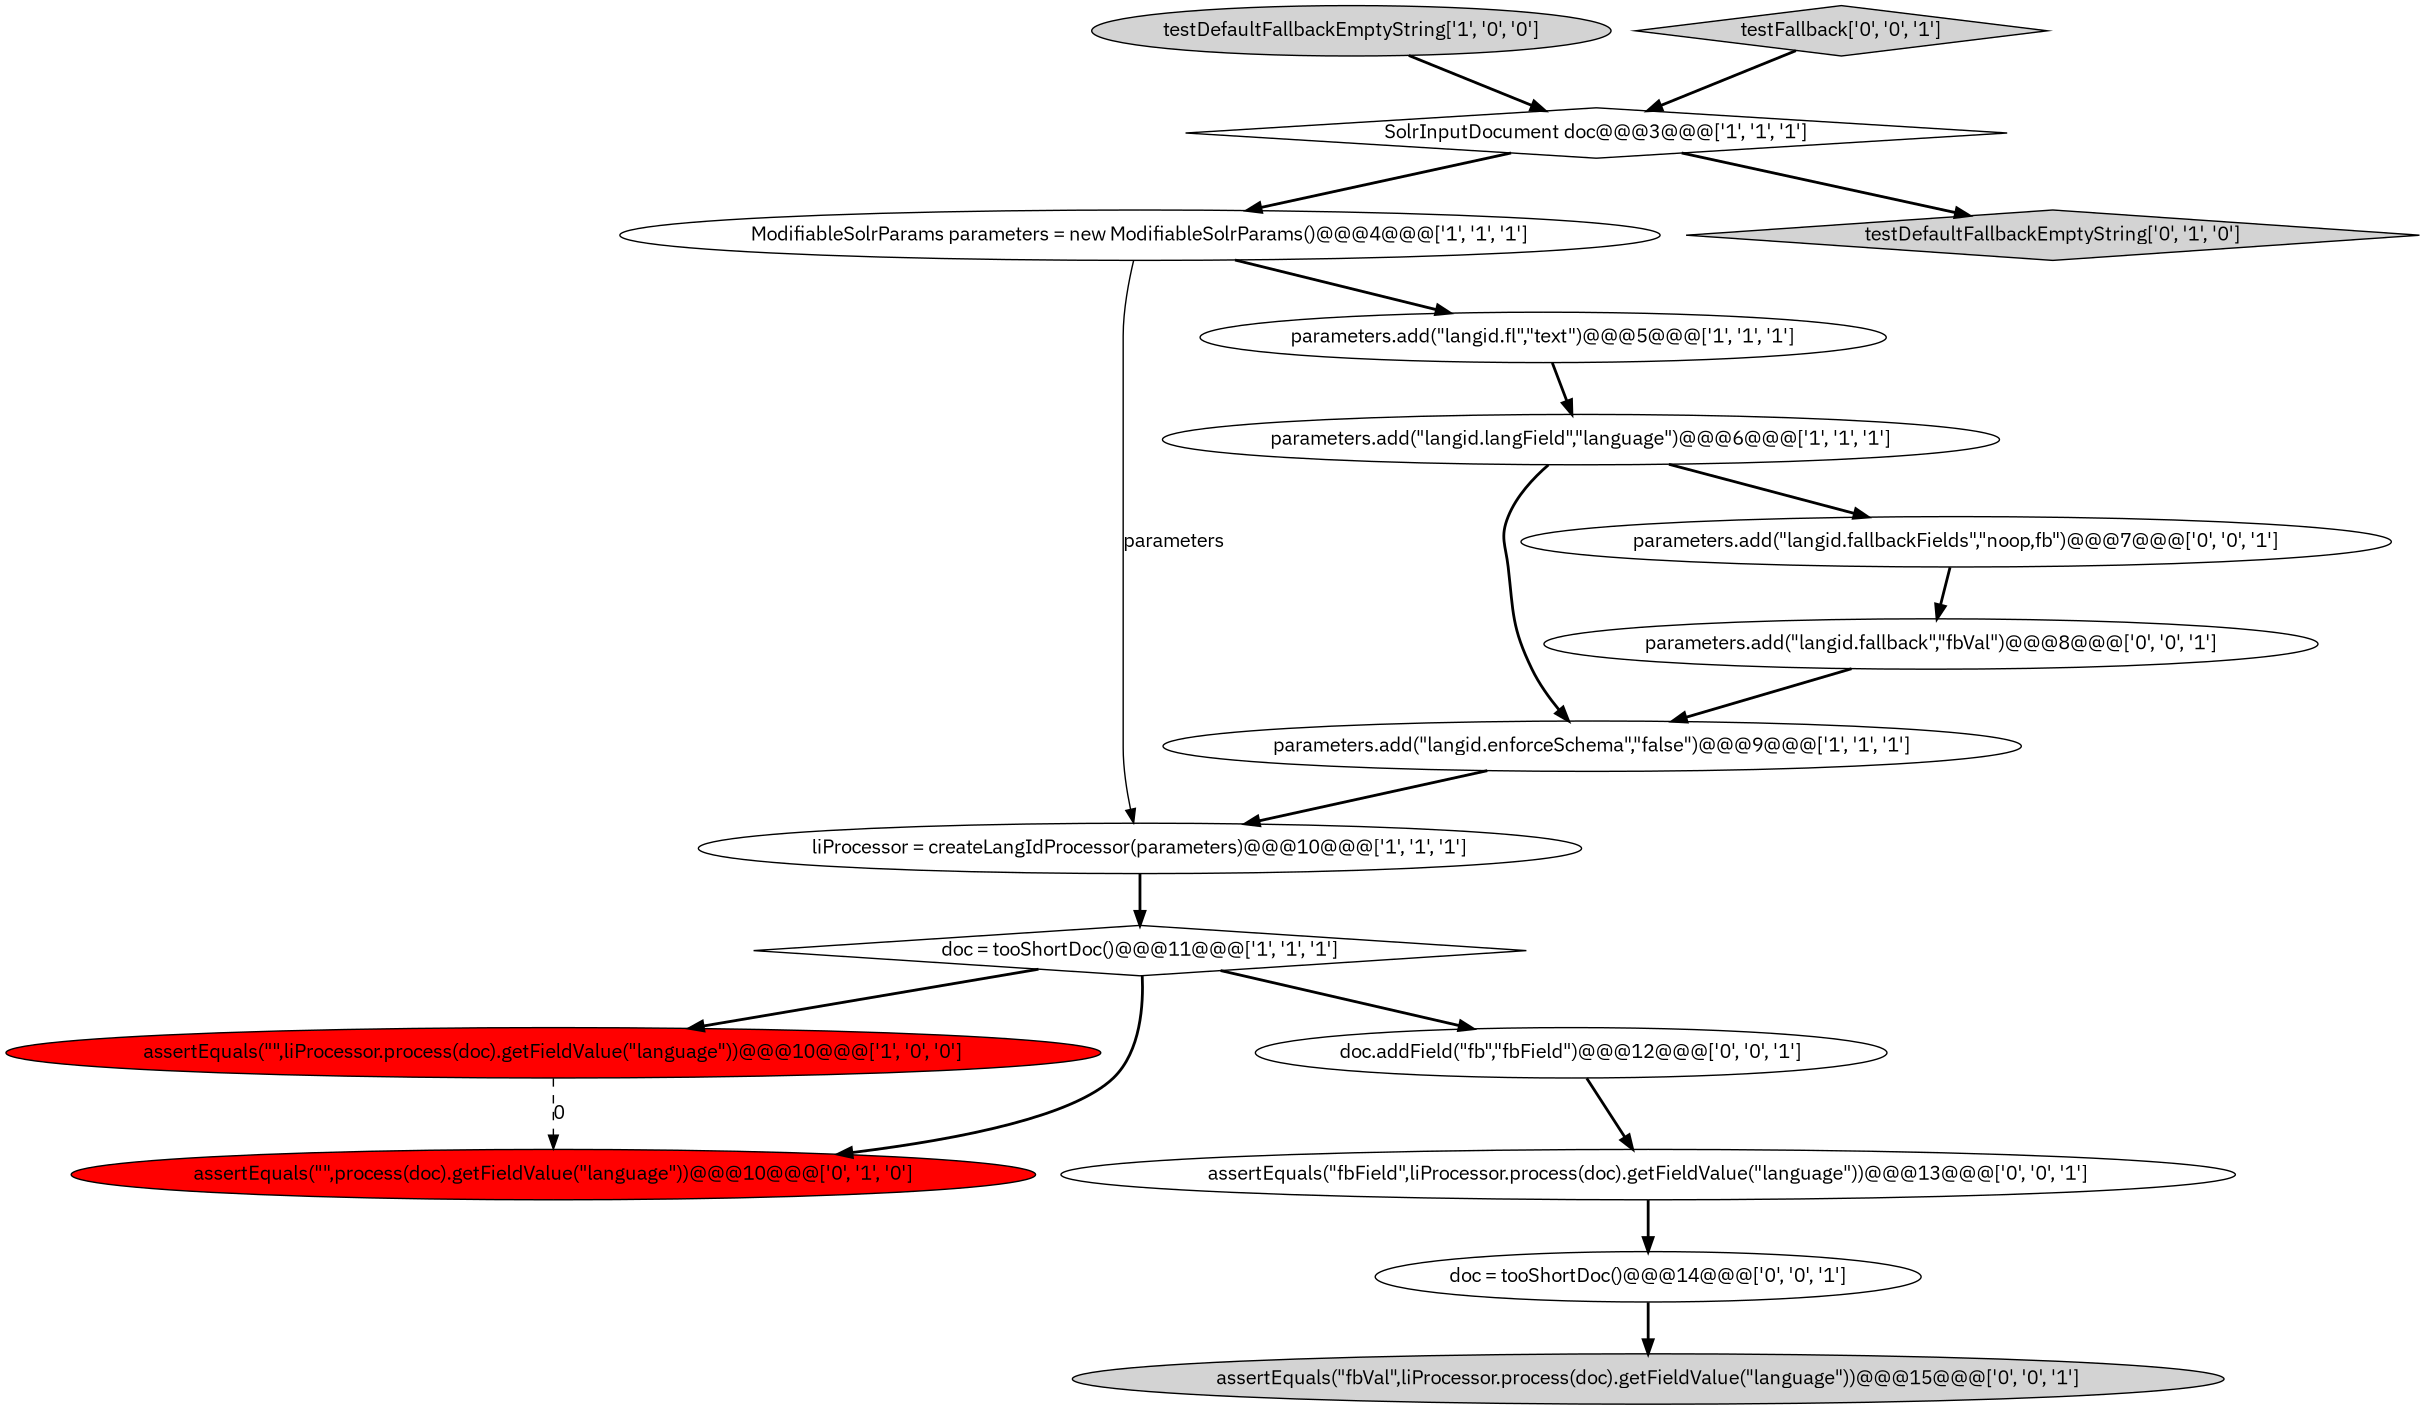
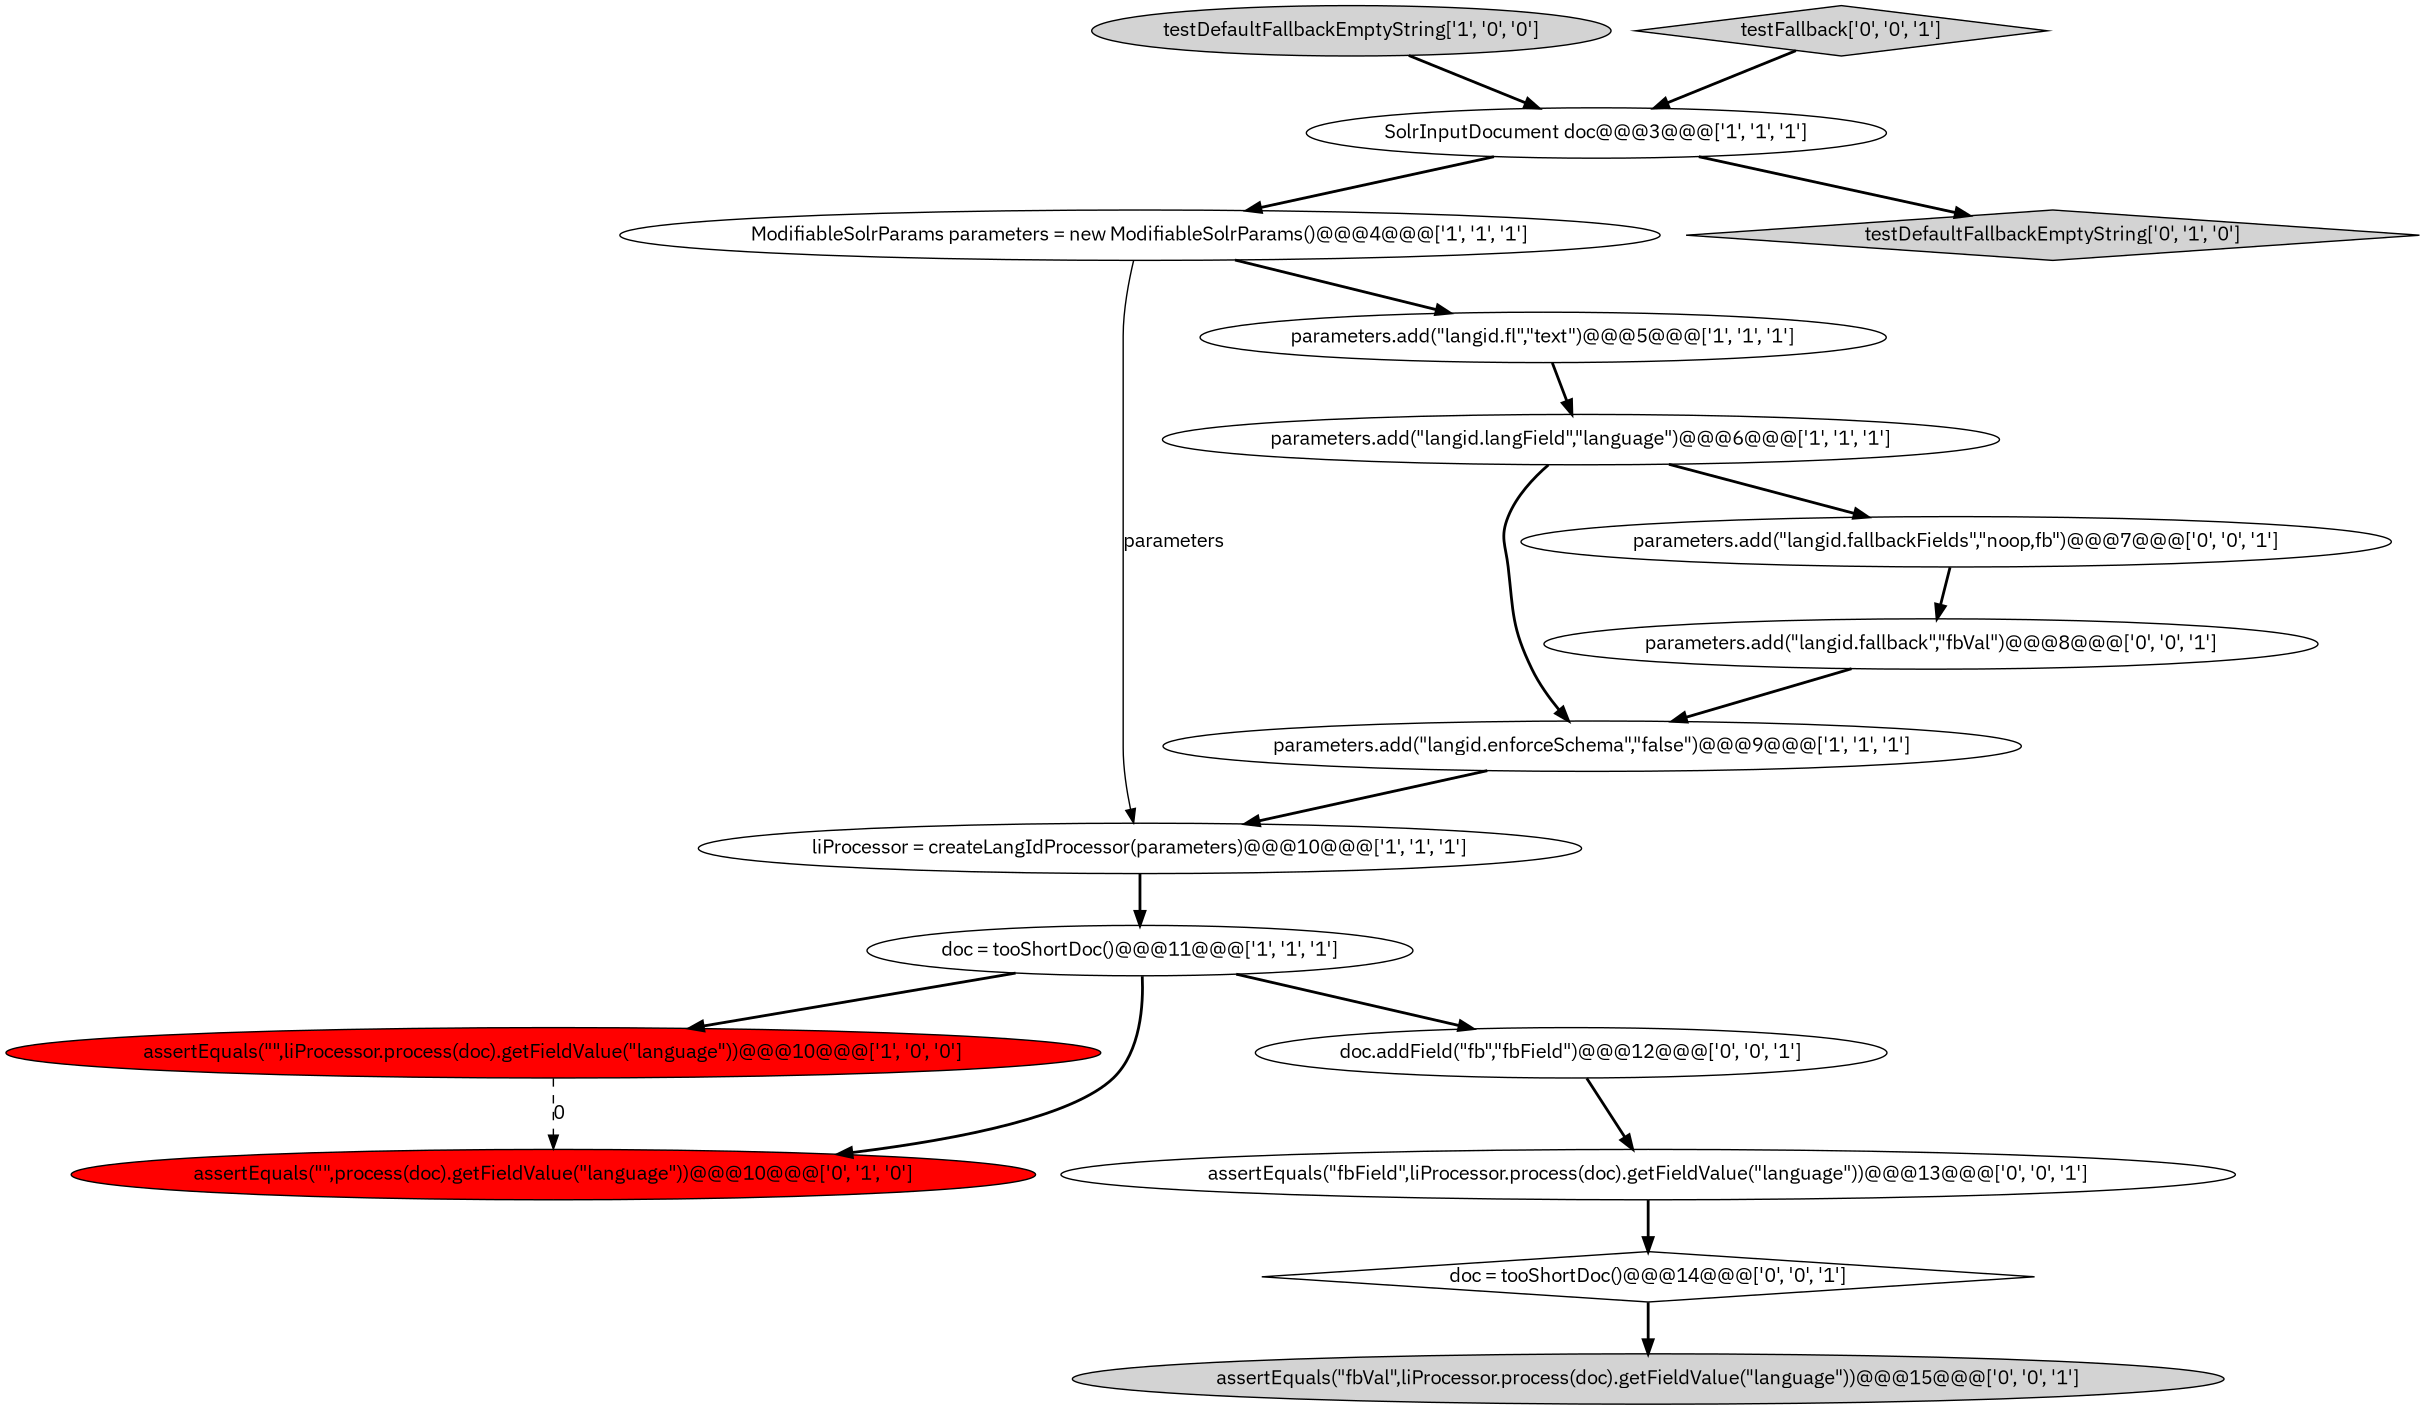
(1596, 133) -> (1596, 133)
(1140, 951) -> (1140, 951)
(1648, 1277) -> (1648, 1277)
